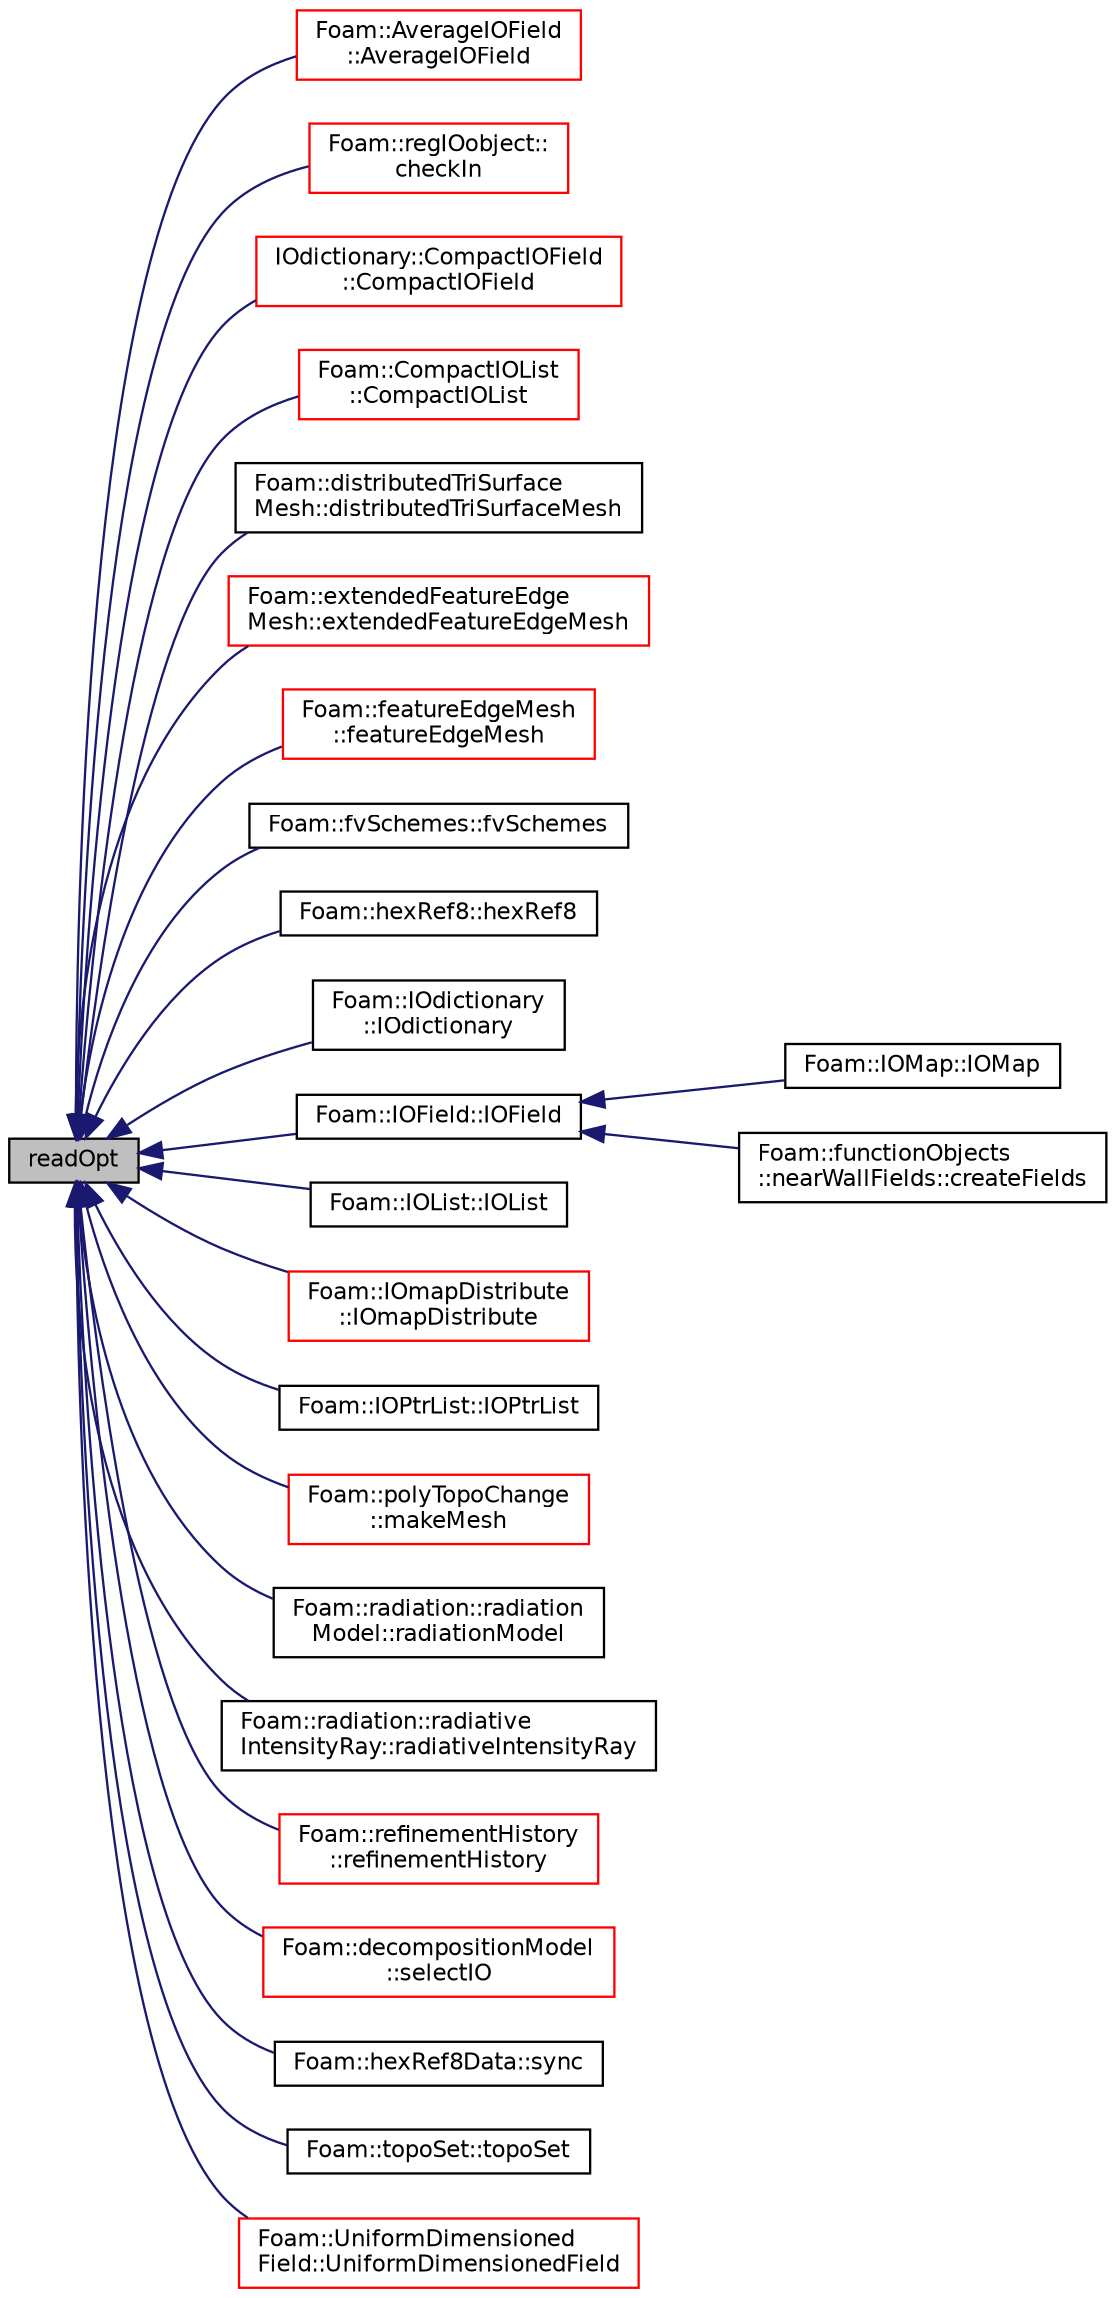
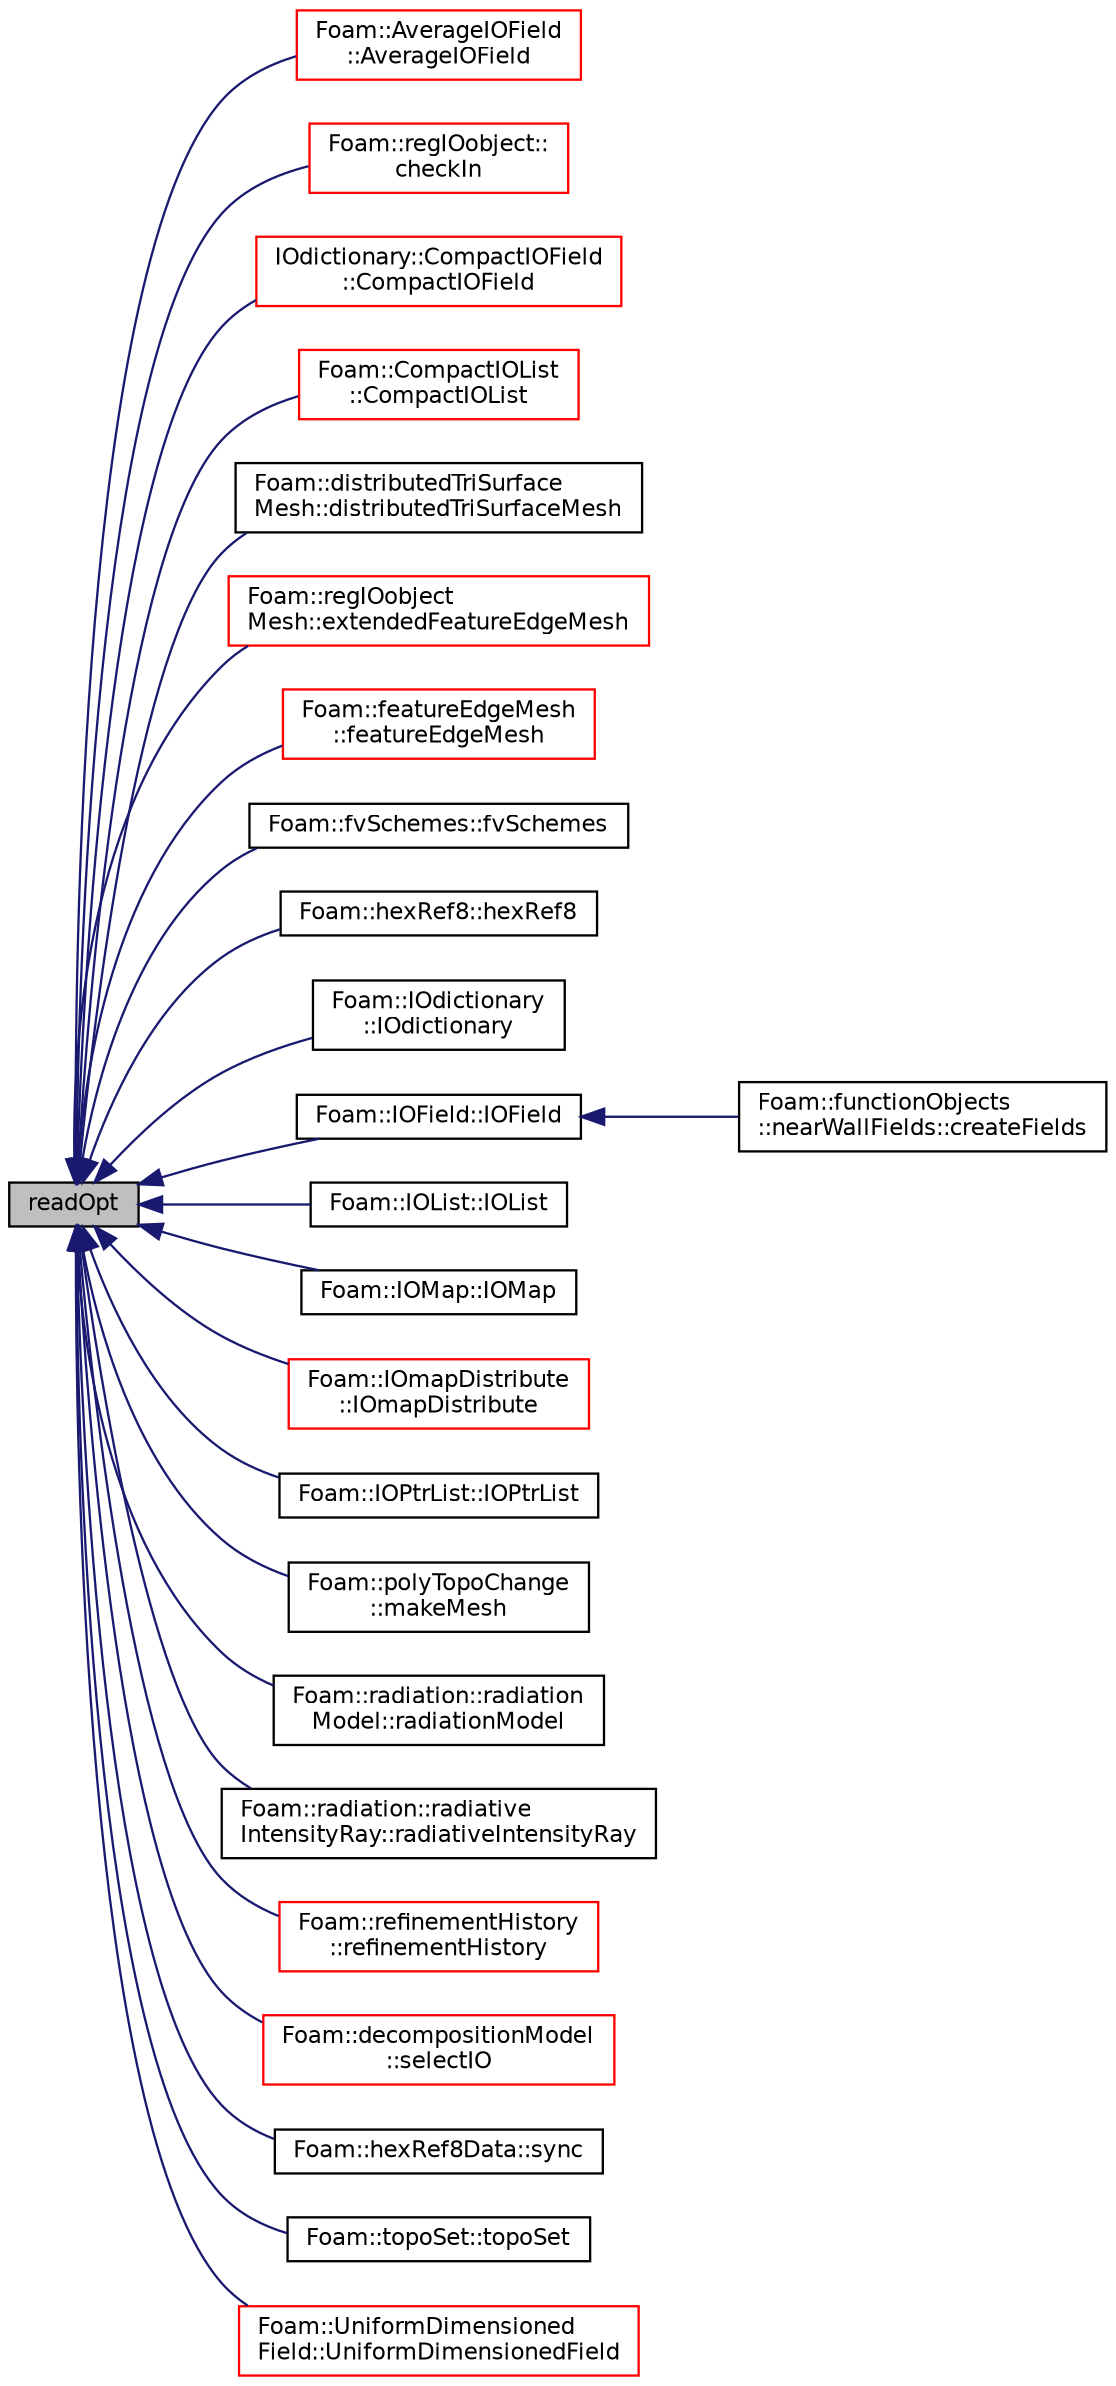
(439, 611) -> (439, 611)
(695, 1090) -> (240, 1253)
(439, 1509) -> (439, 1597)
